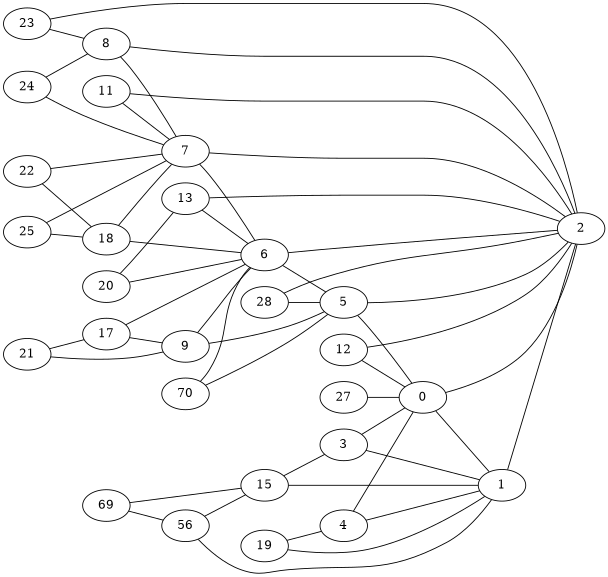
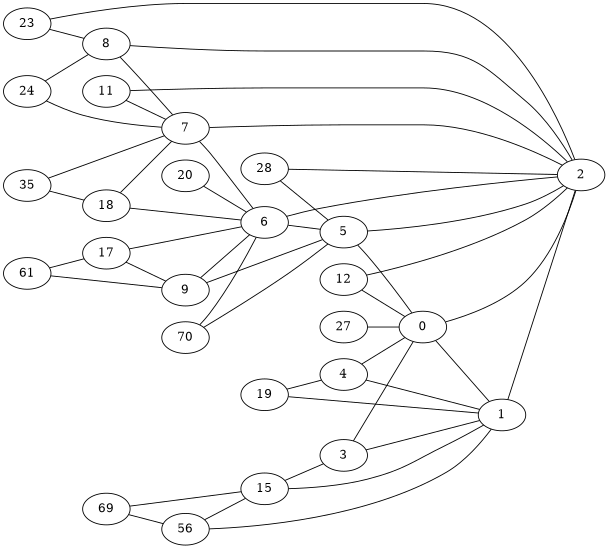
(27, 171) -> none
(186, 199) -> none
(27, 232) -> (27, 186)
(27, 354) -> (27, 273)
